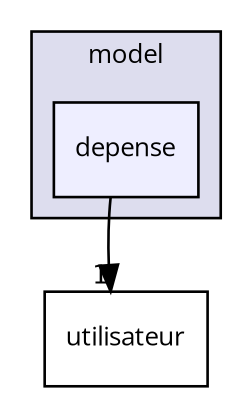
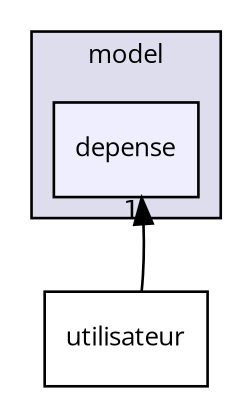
(108, 235) -> (144, 258)
